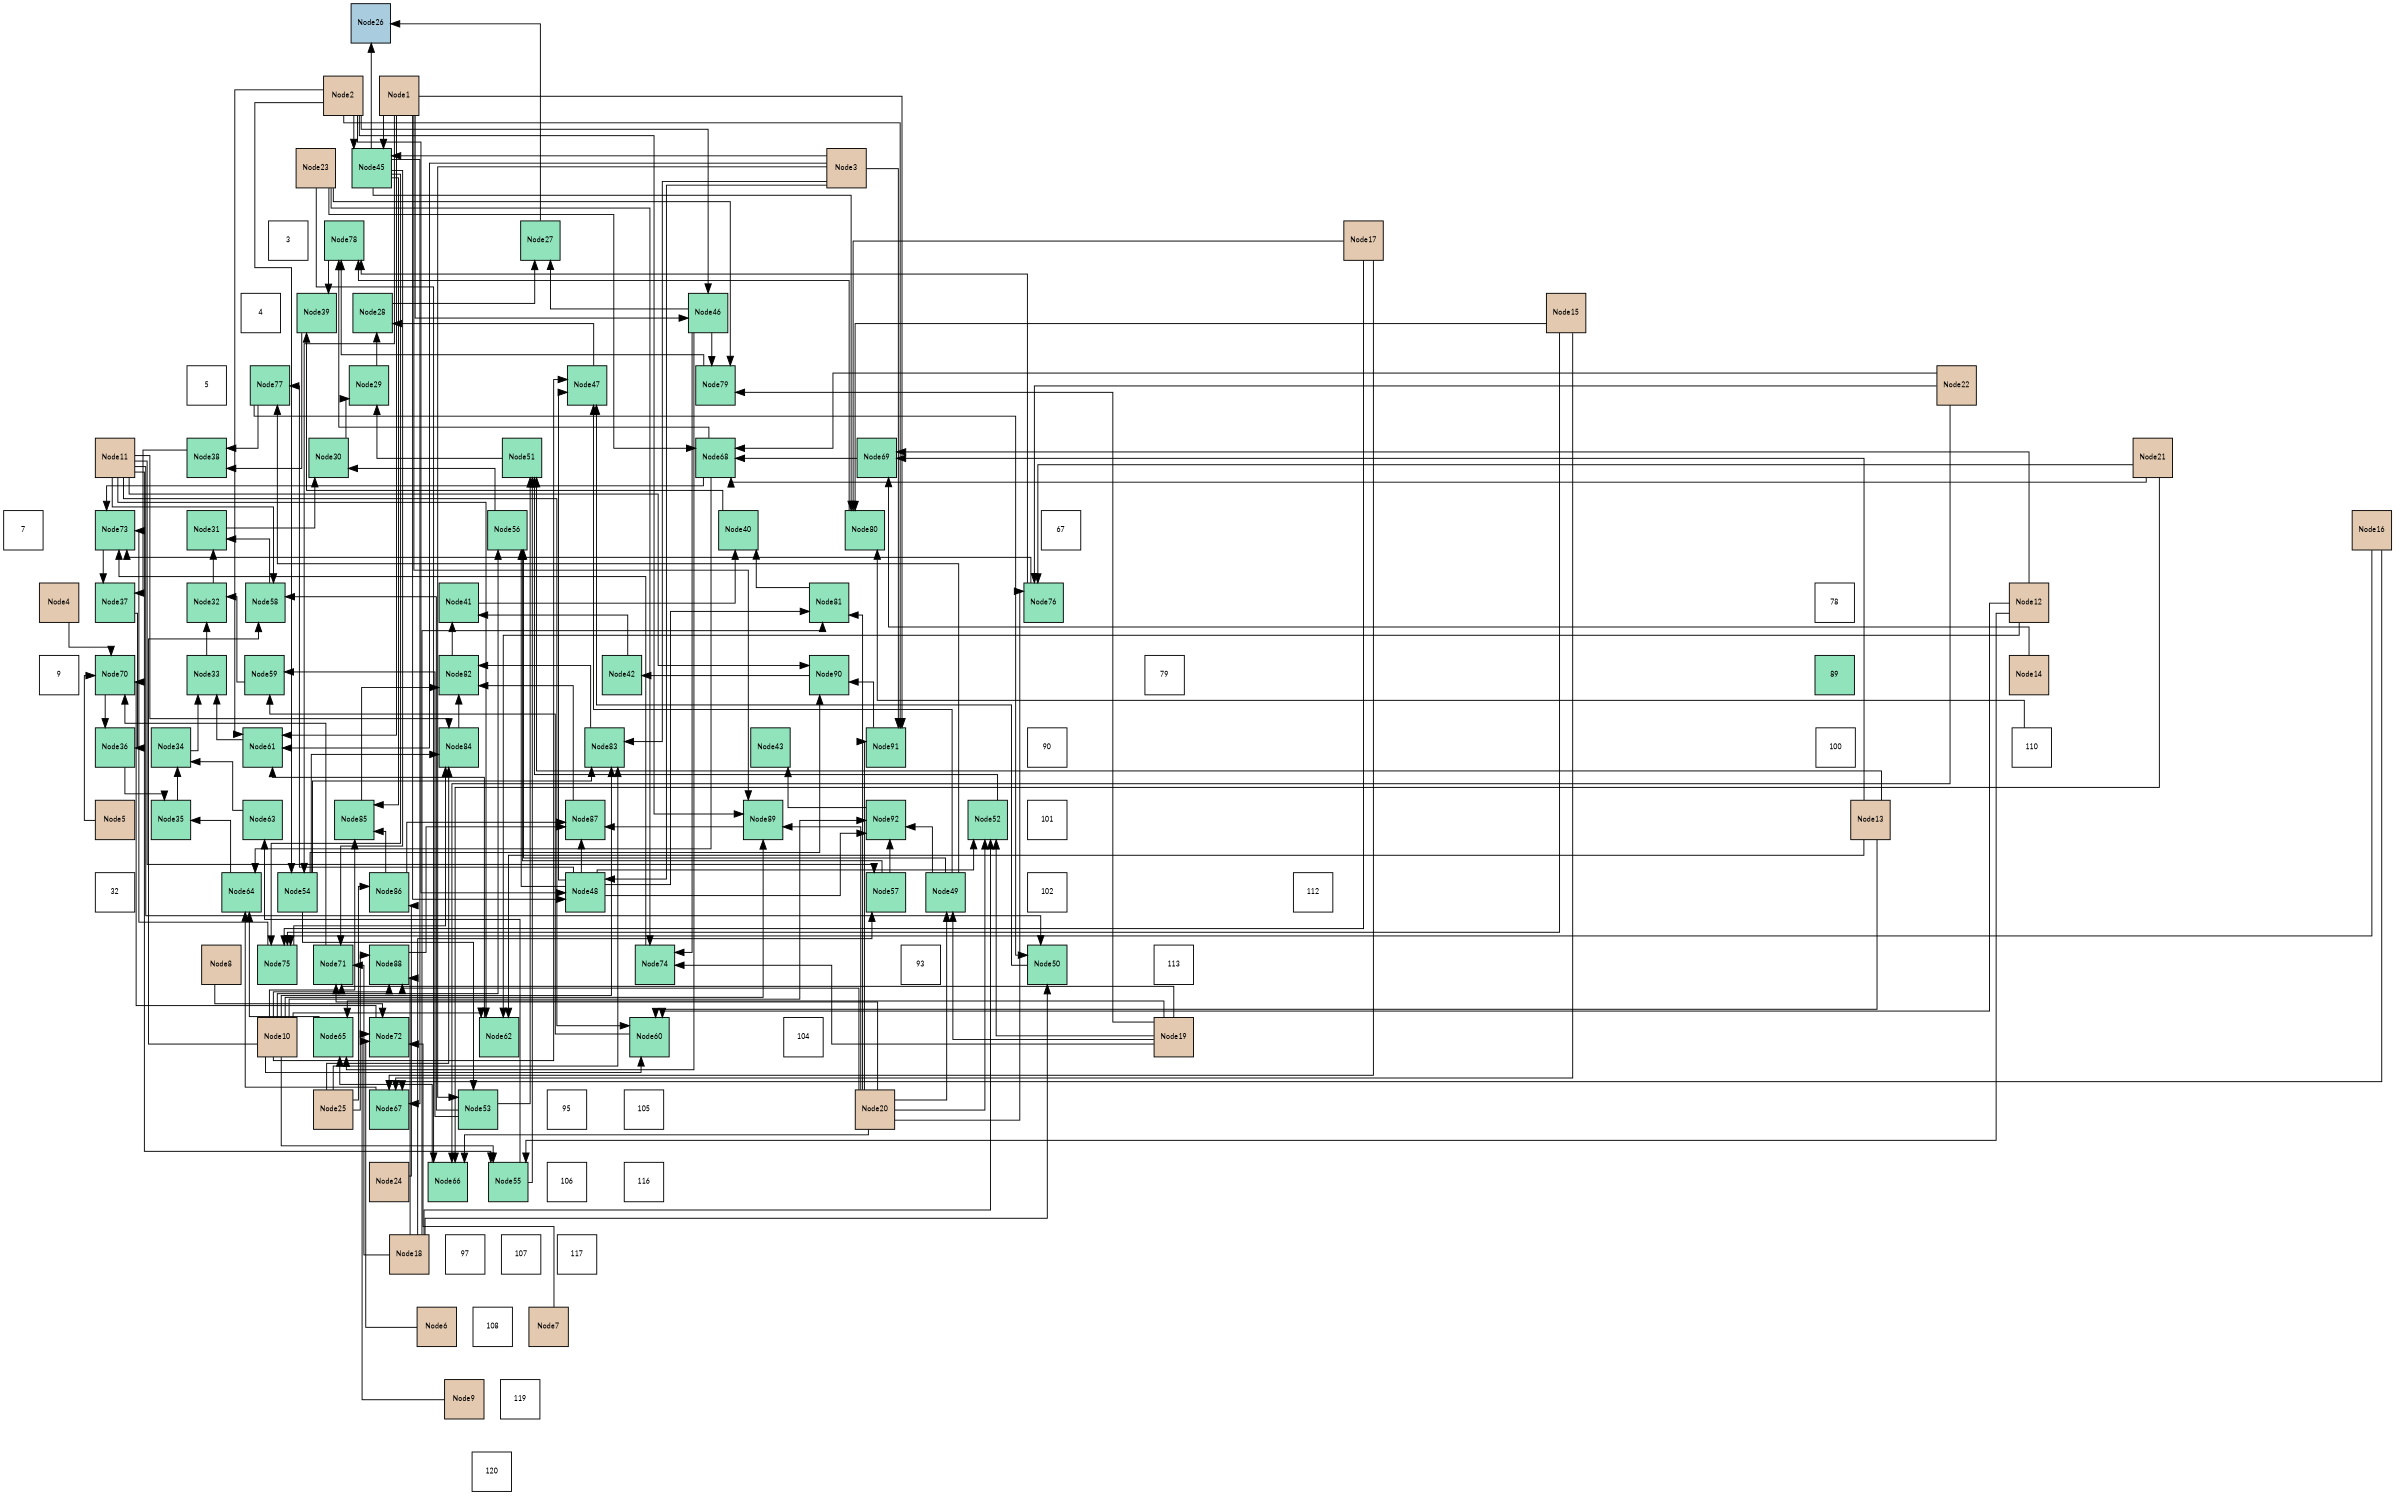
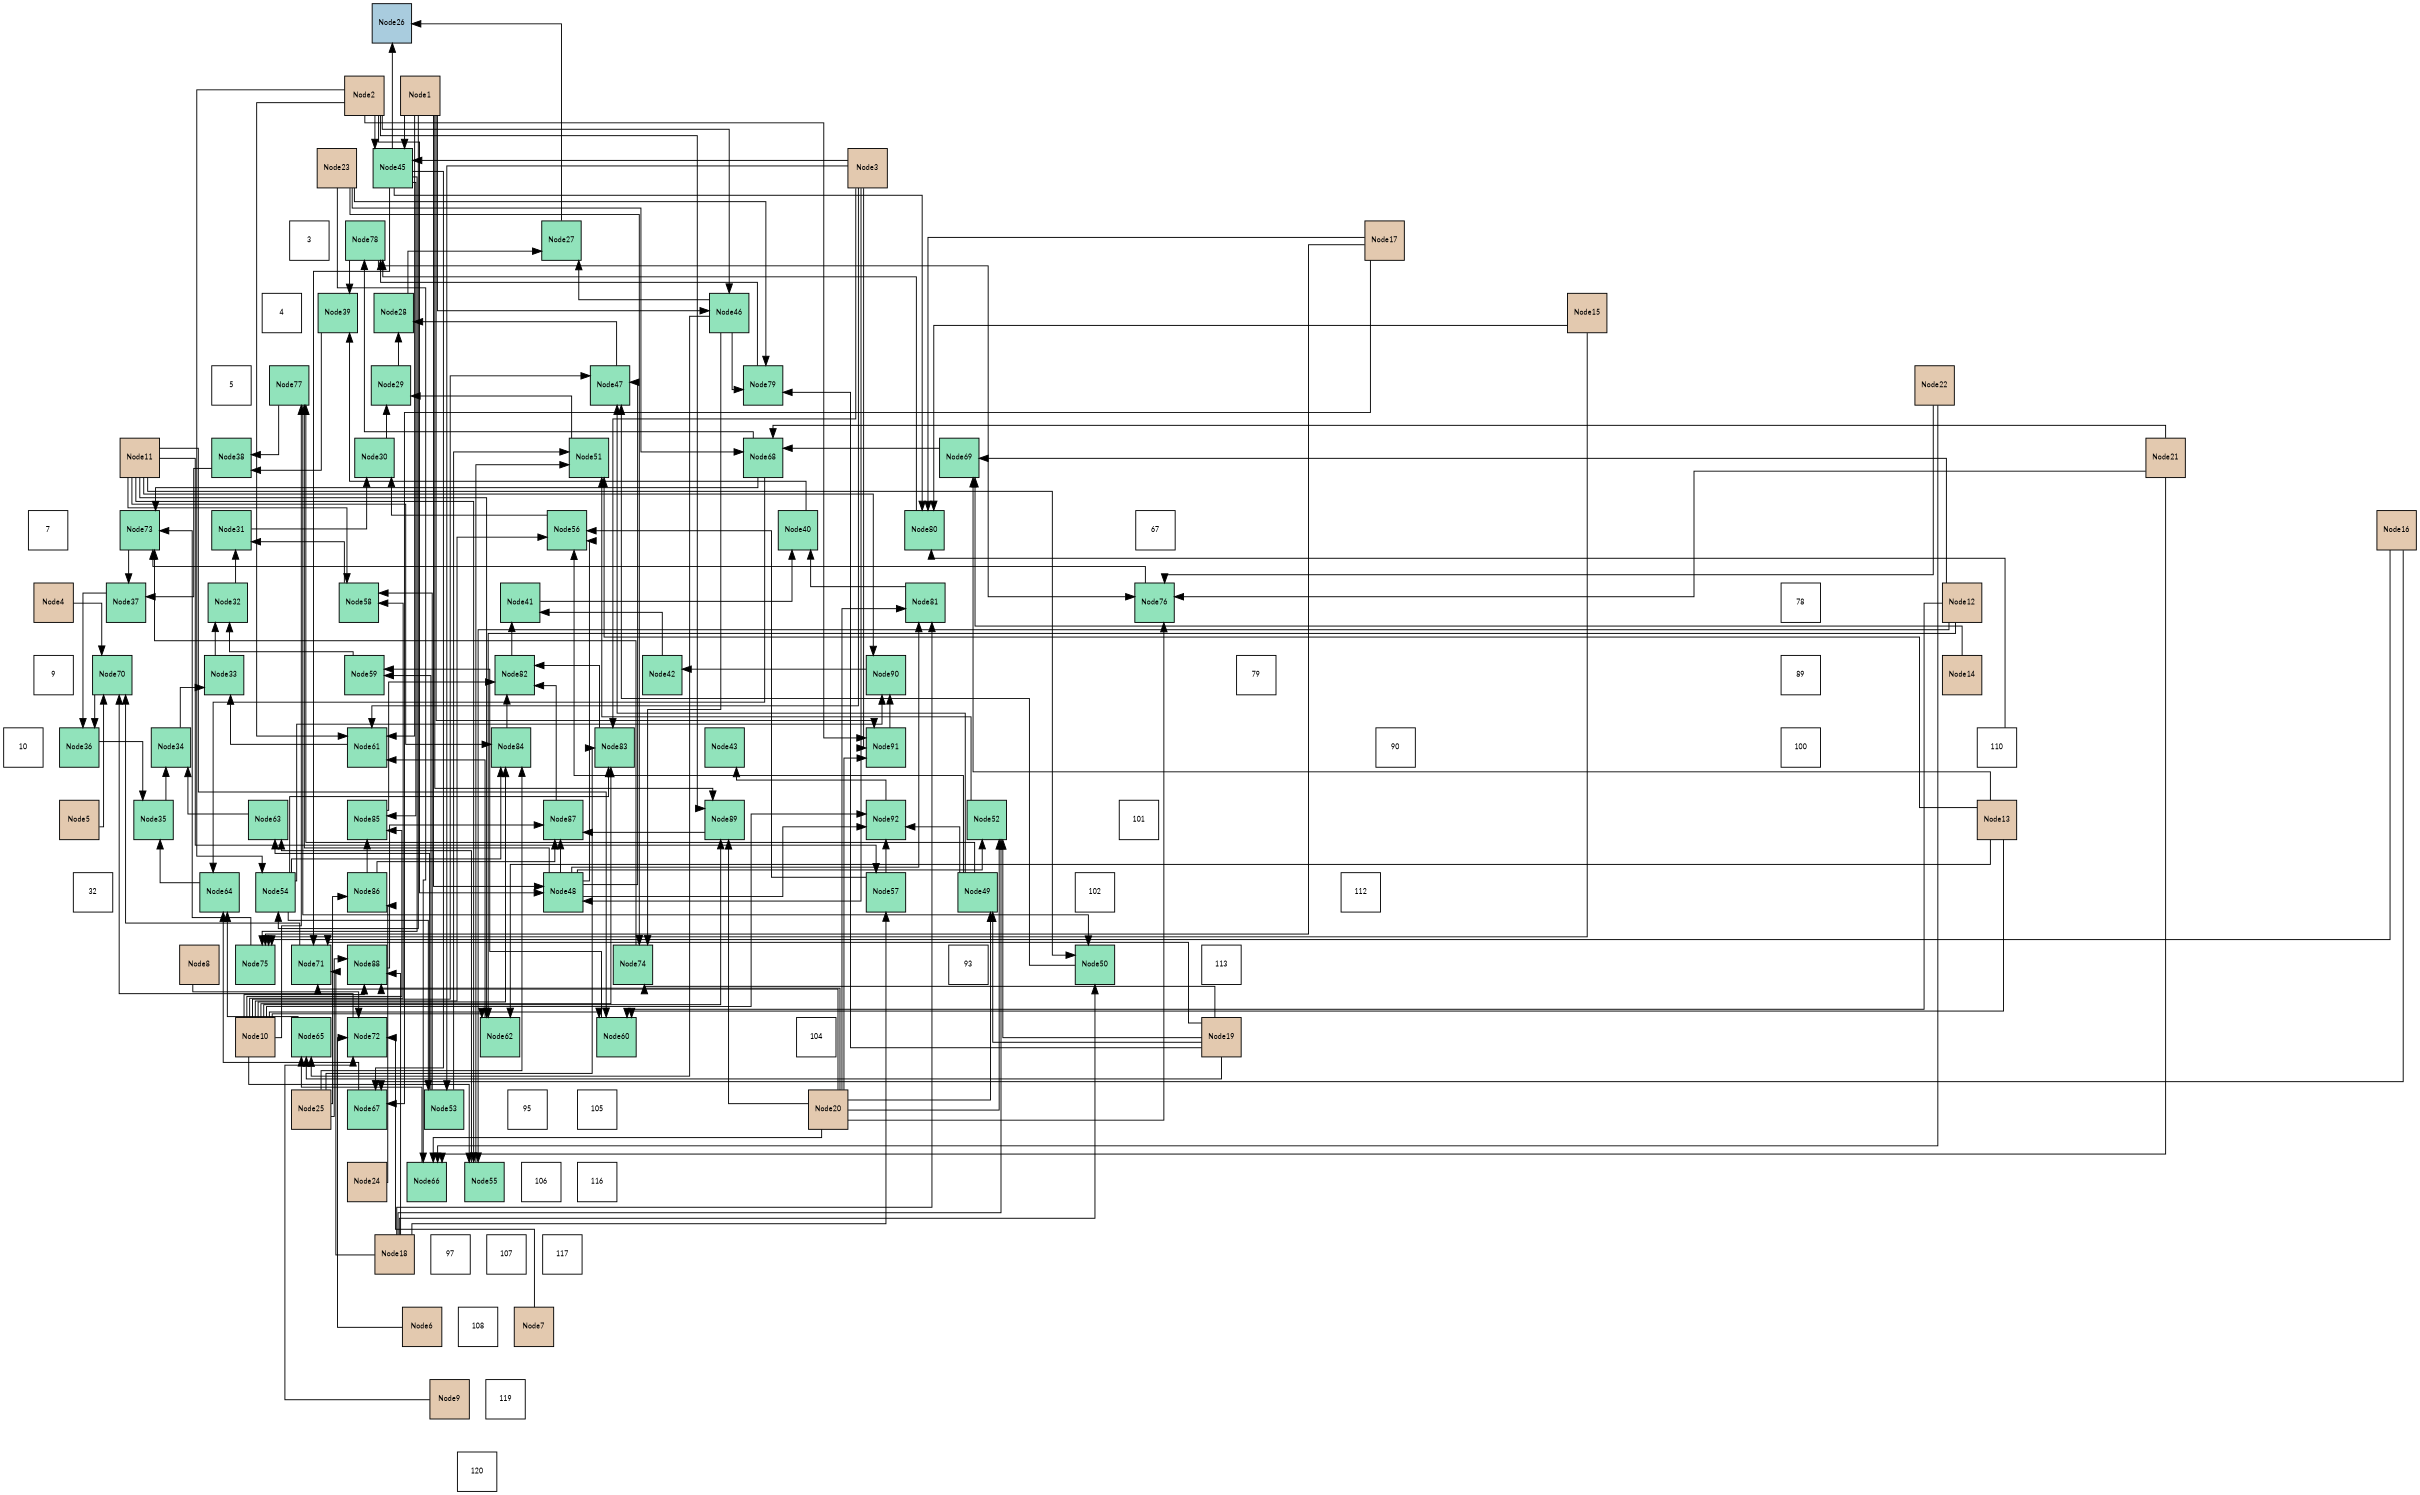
(871, 274) -> (915, 266)
(1303, 373) -> none
(1835, 675) -> (1801, 675)
none -> (301, 739)
none -> (23, 748)
none -> (430, 892)
(435, 926) -> (487, 1002)
(1573, 1055) -> none
